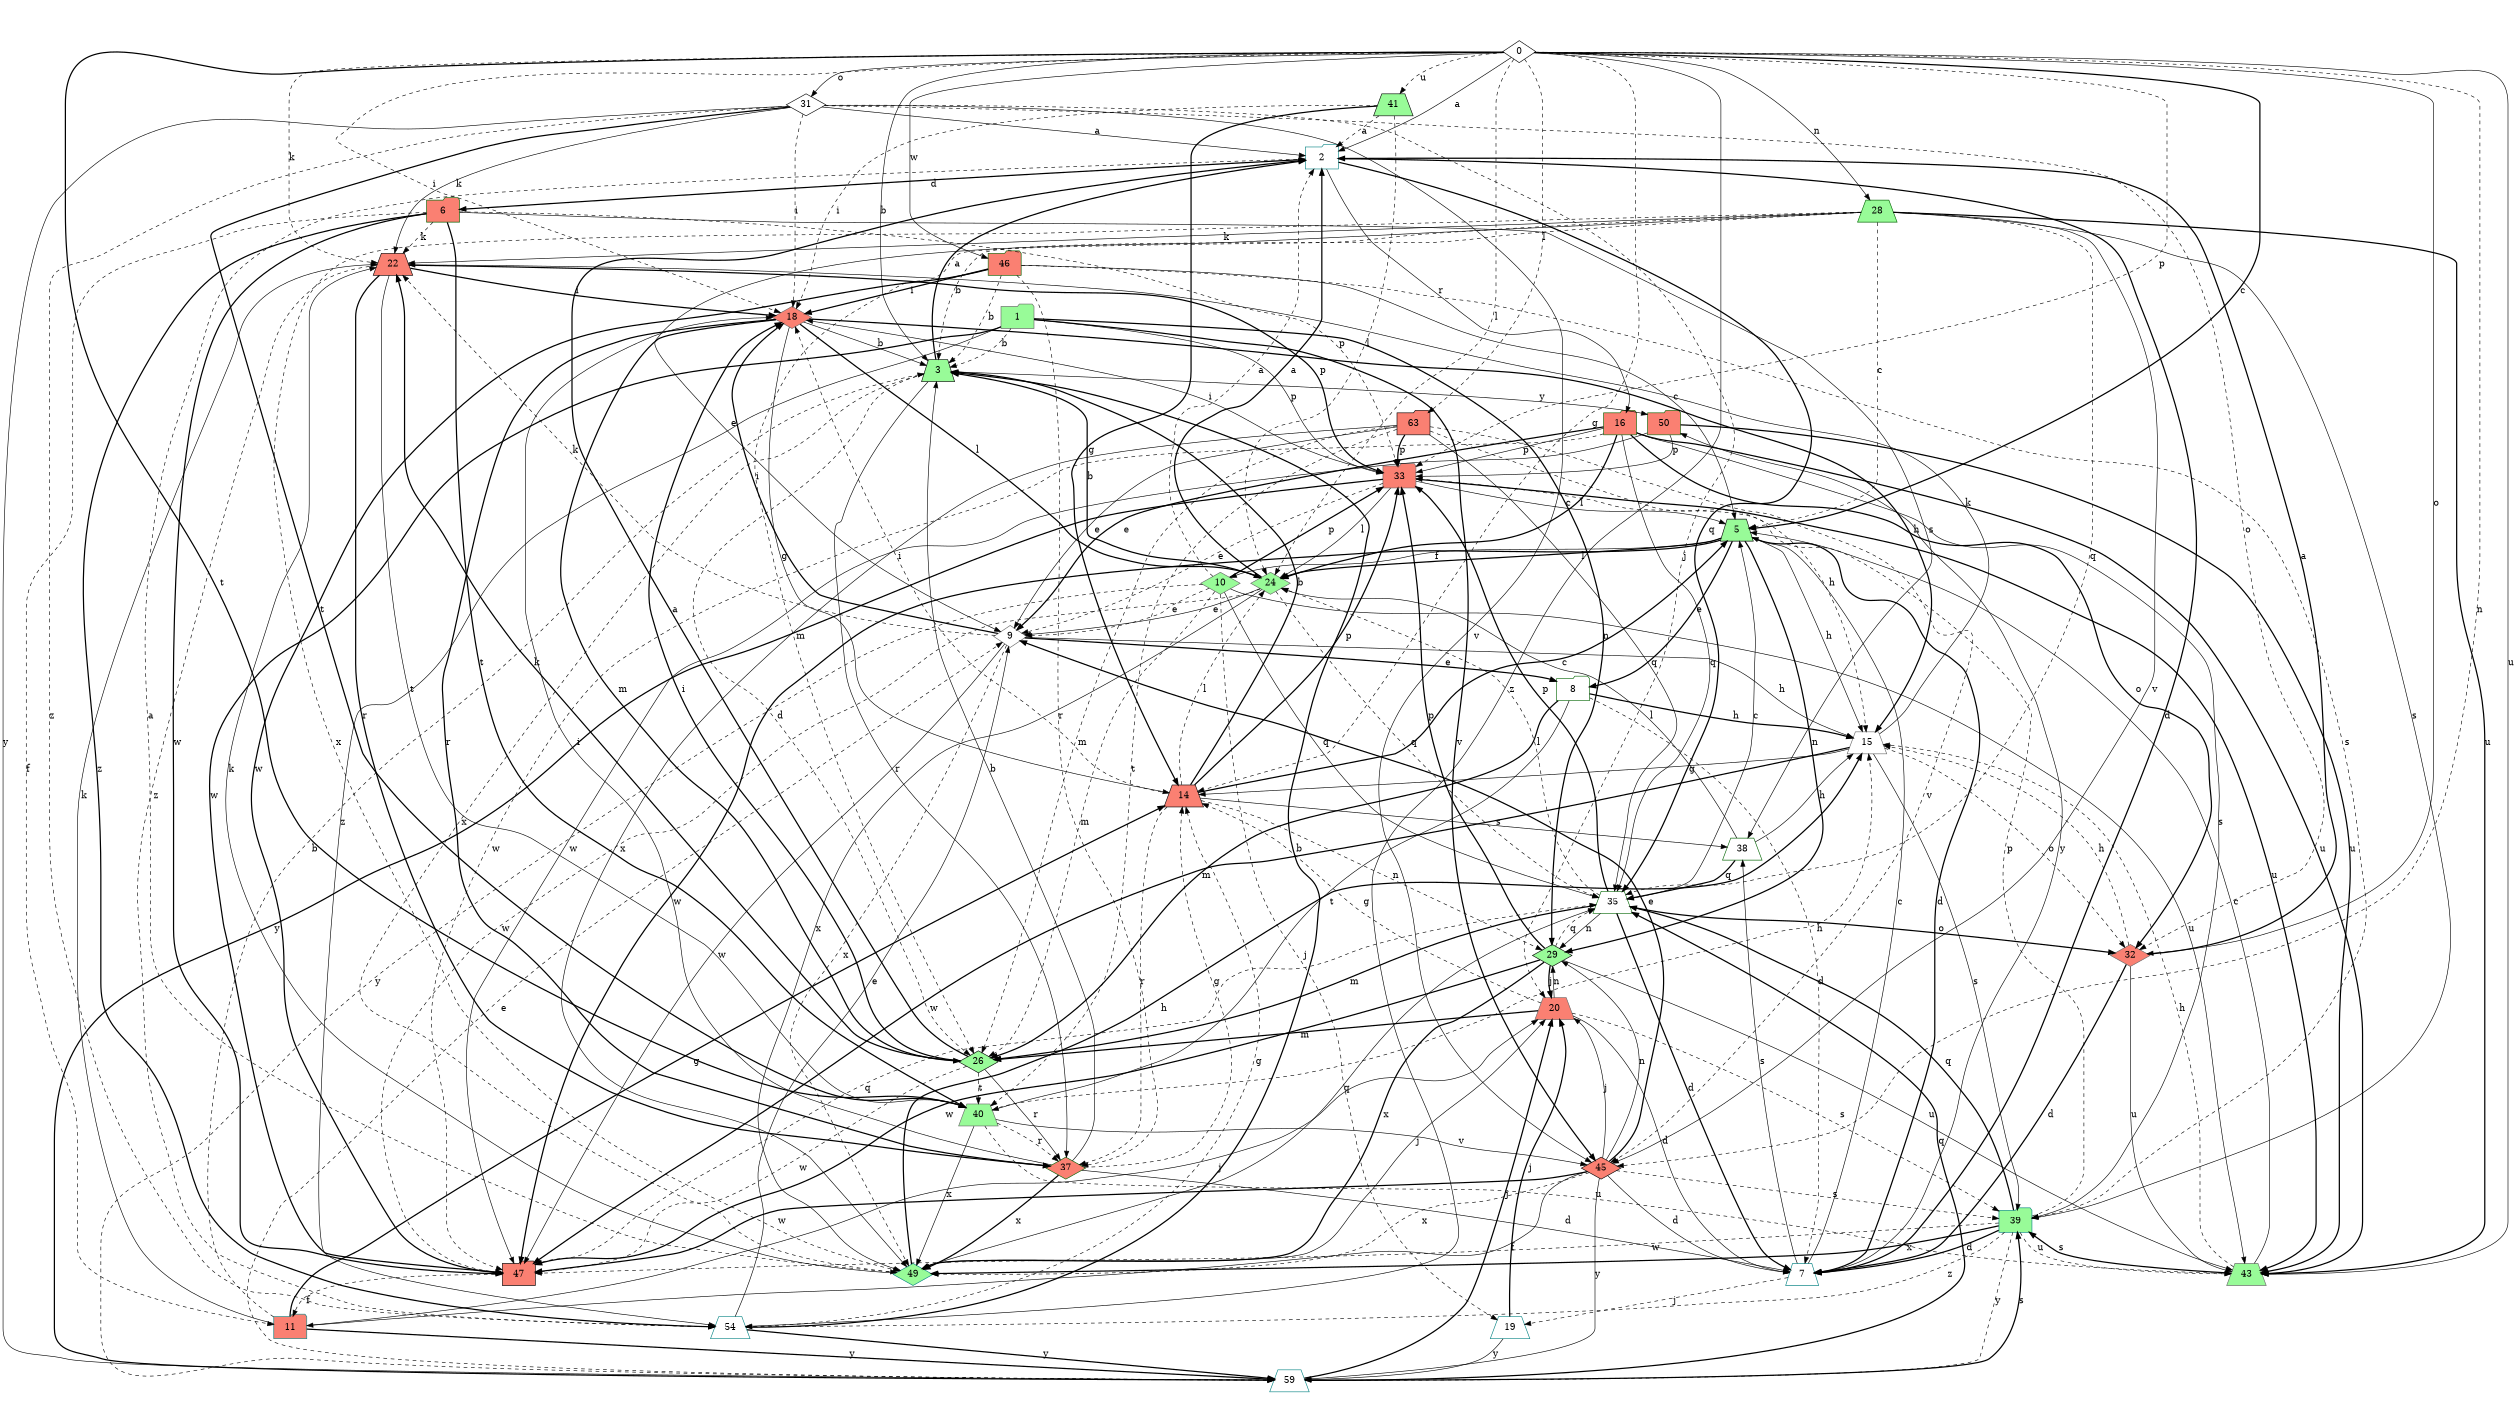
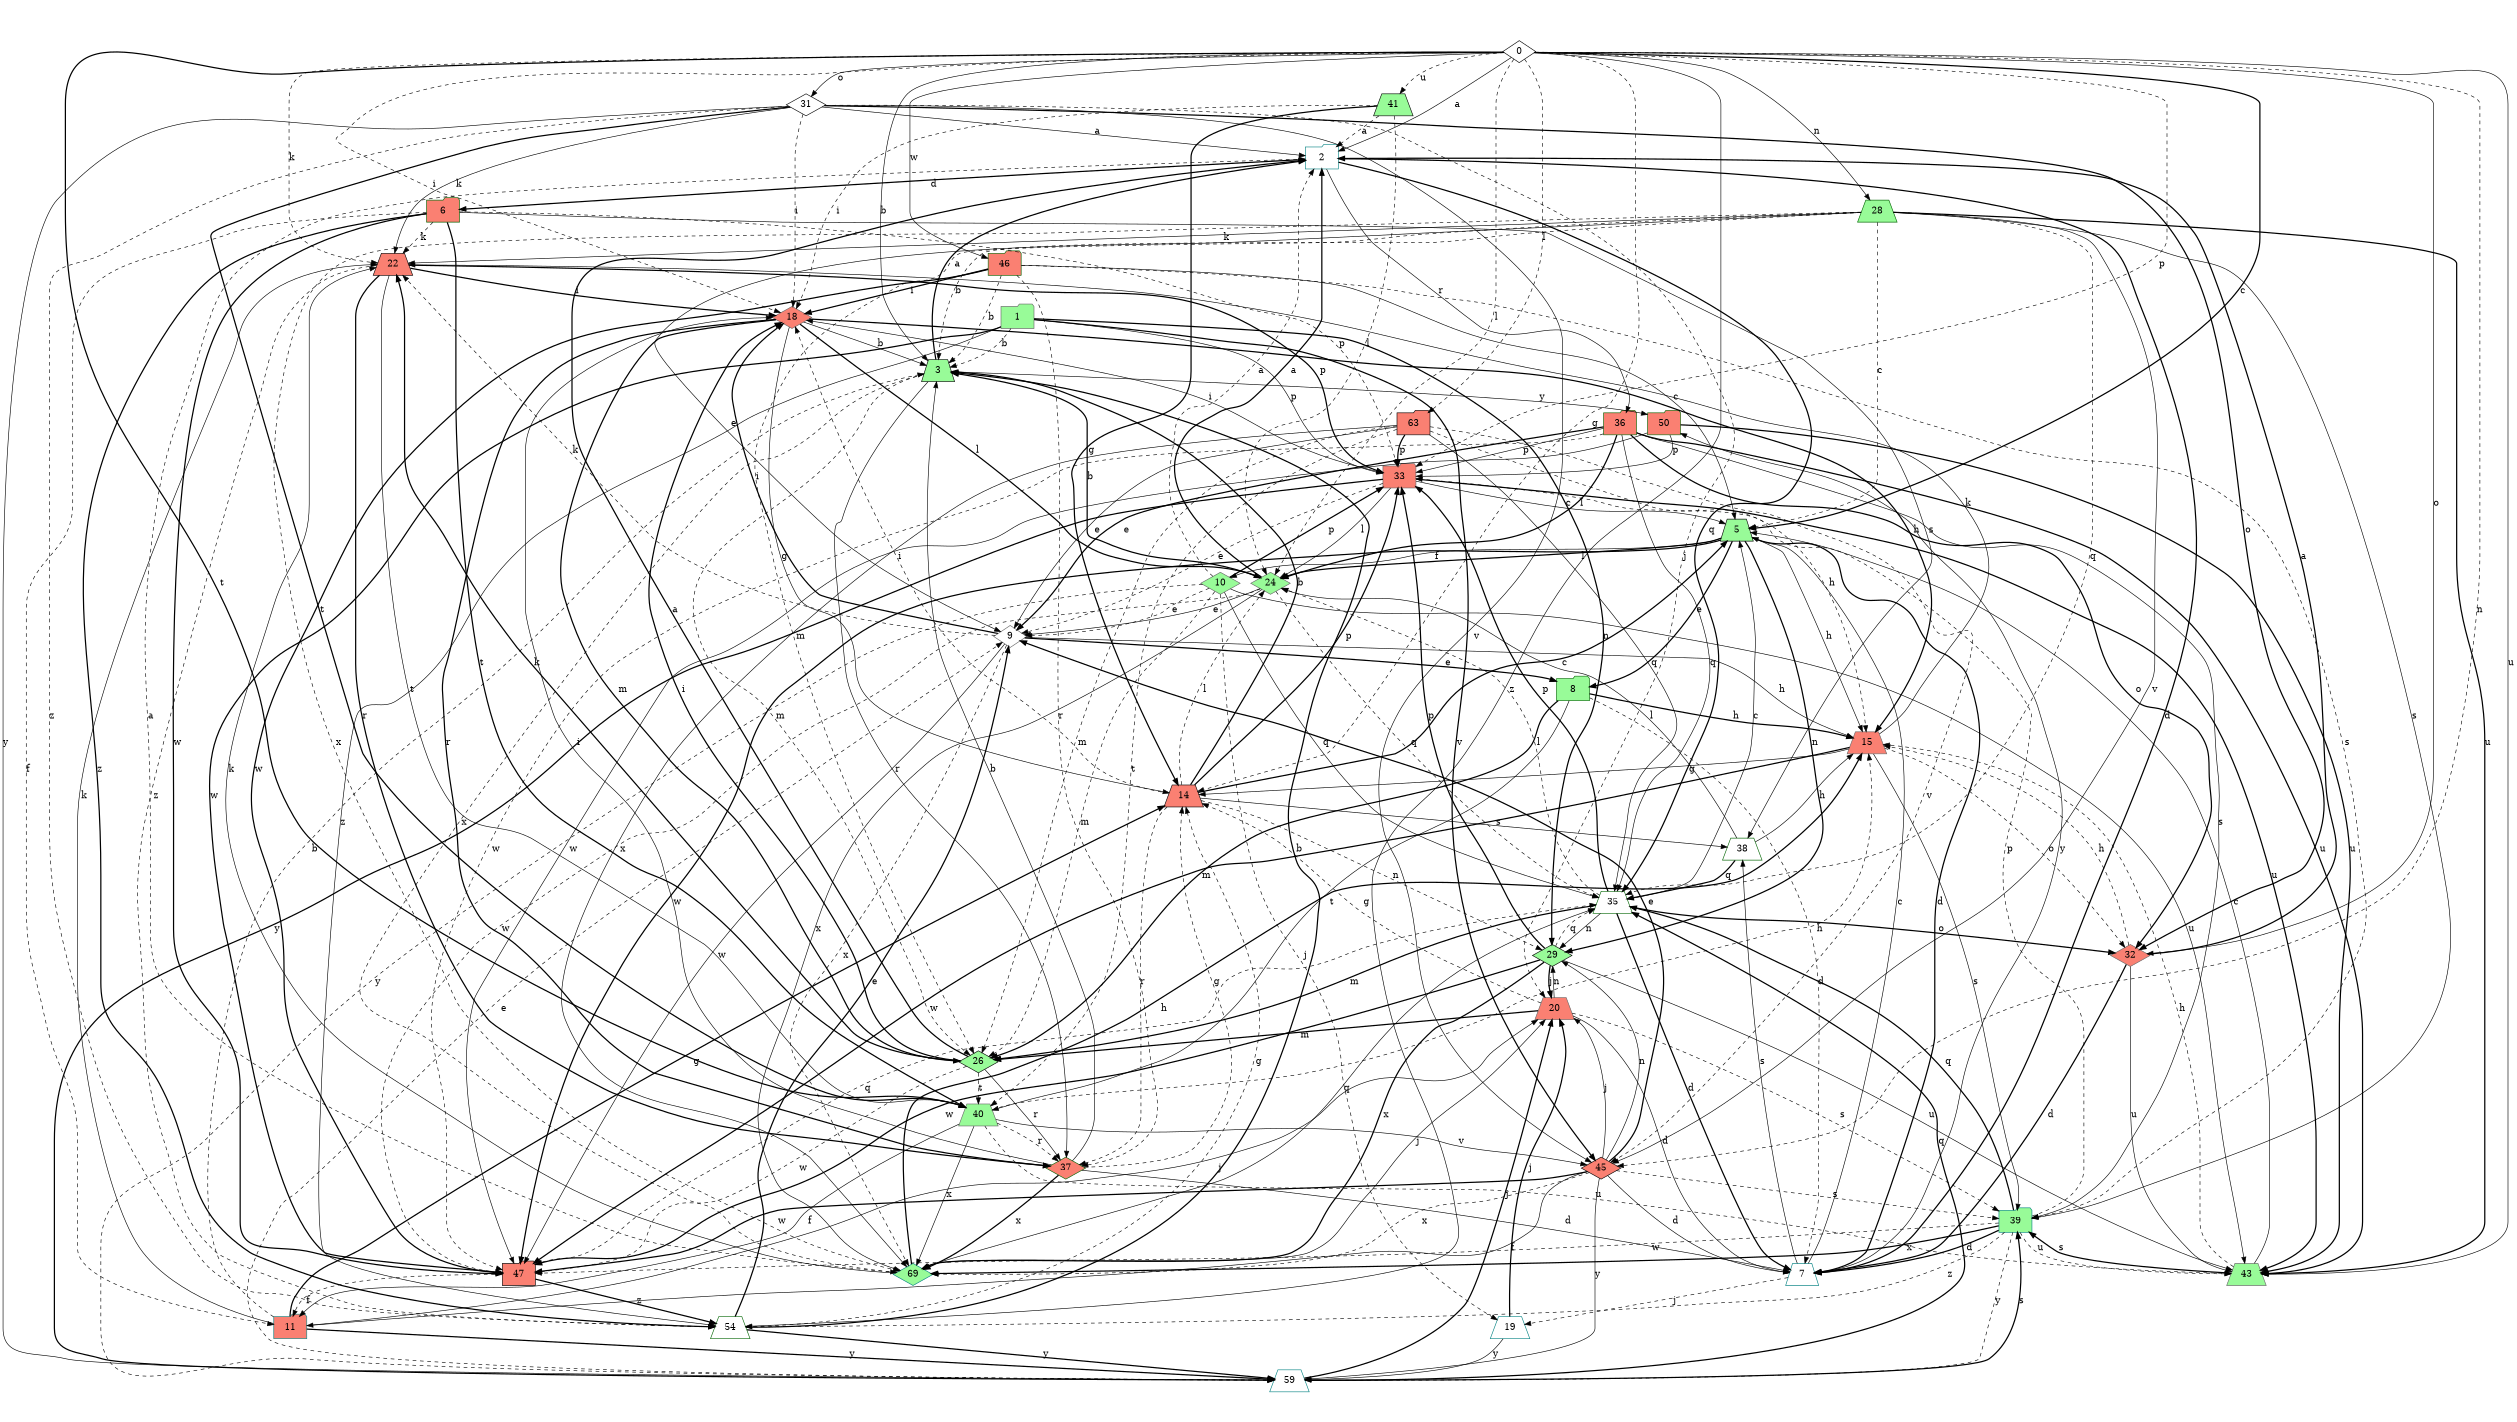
(1930, 151) -> (1930, 151)
(1620, 424) -> (1620, 424)
(1573, 690) -> (1573, 690)
(780, 716) -> (780, 716)
(1867, 743) -> (1867, 743)
(856, 1002) -> (856, 1002)
none -> (646, 1266)
(913, 1274) -> (913, 1274)
none -> (614, 1298)
(730, 1328) -> (730, 1328)
